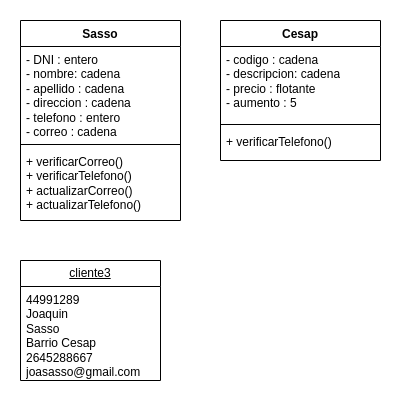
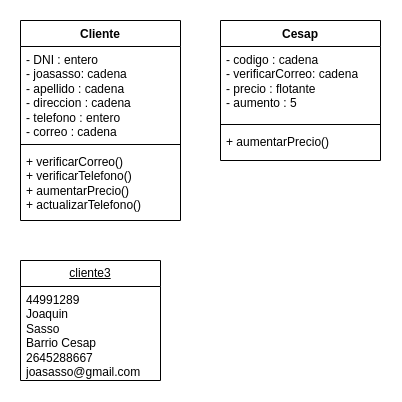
(101, 35) -> (101, 35)
(289, 82) -> (302, 90)
(84, 97) -> (84, 97)
(291, 143) -> (284, 143)
(94, 184) -> (94, 184)
